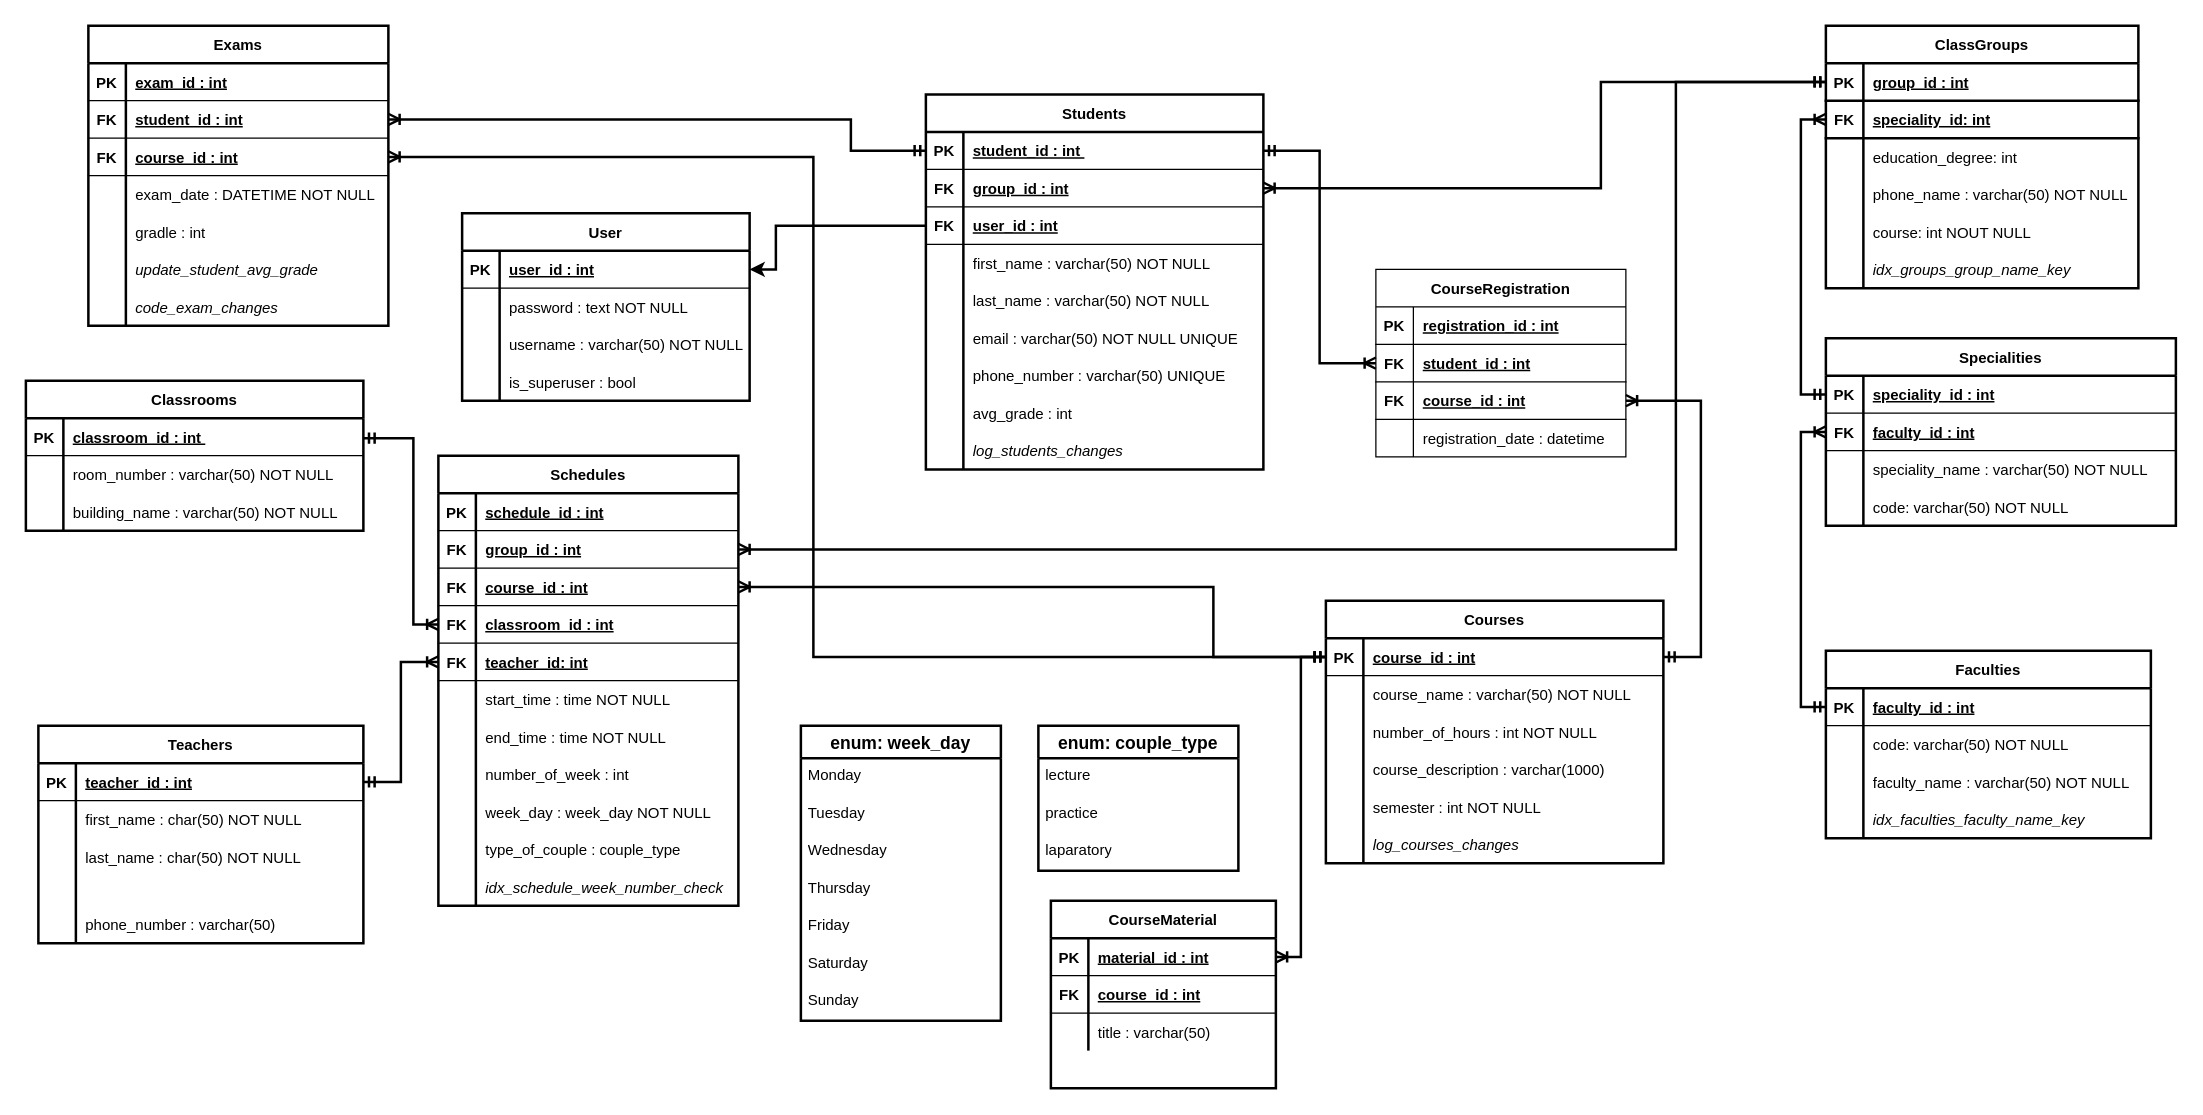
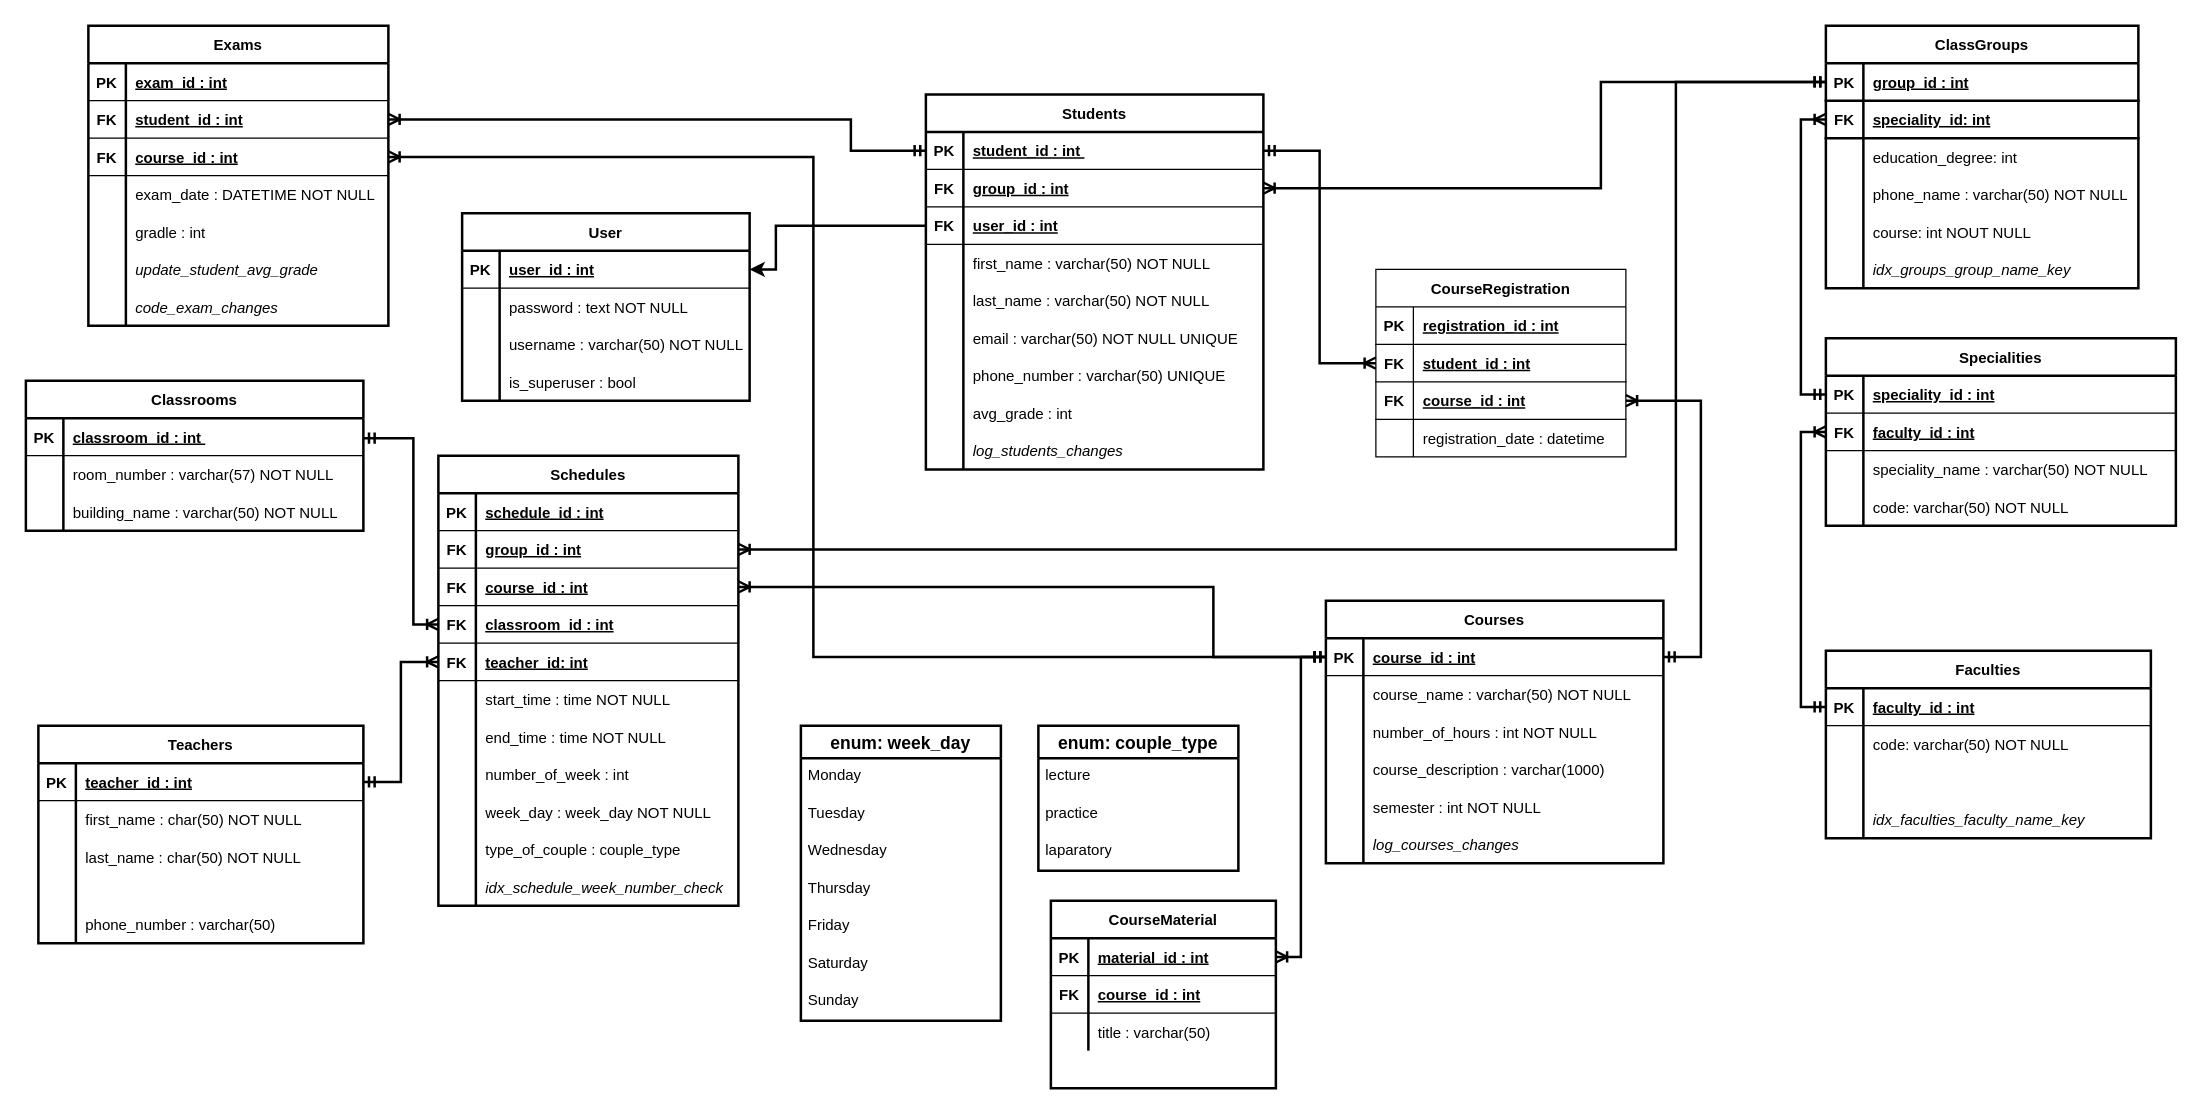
(206, 475) -> (206, 475)
(2007, 782) -> none
